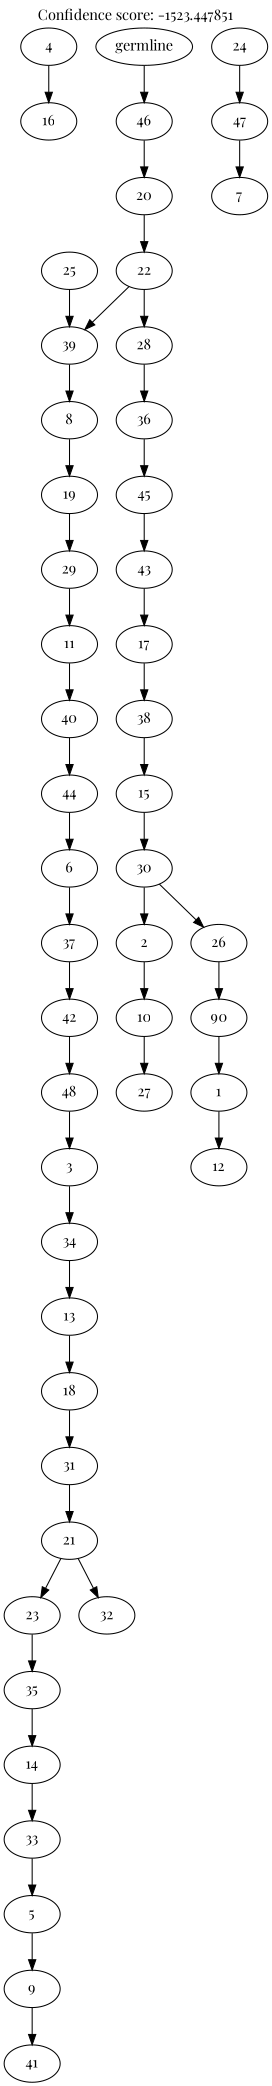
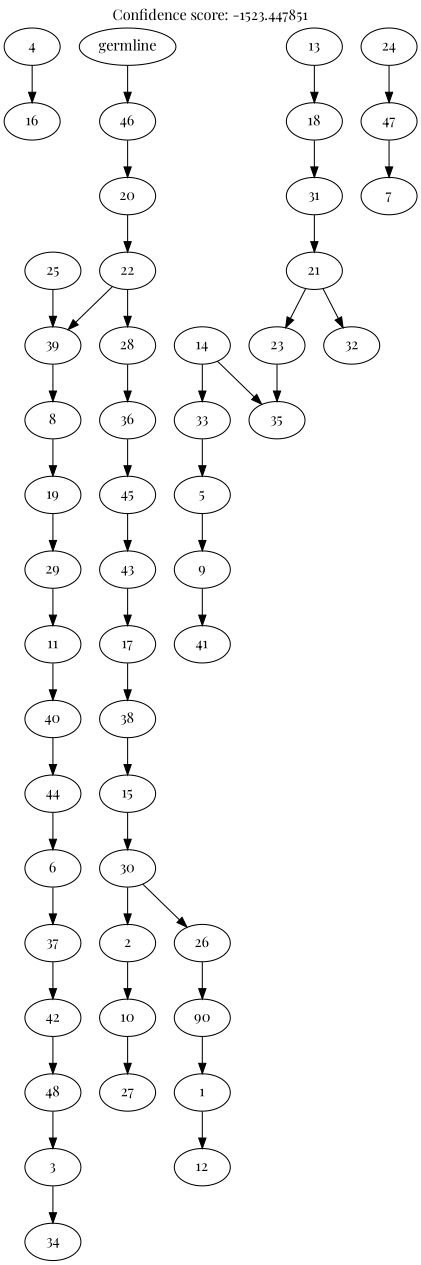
(70, 1274) -> none
(32, 1722) -> (236, 379)
